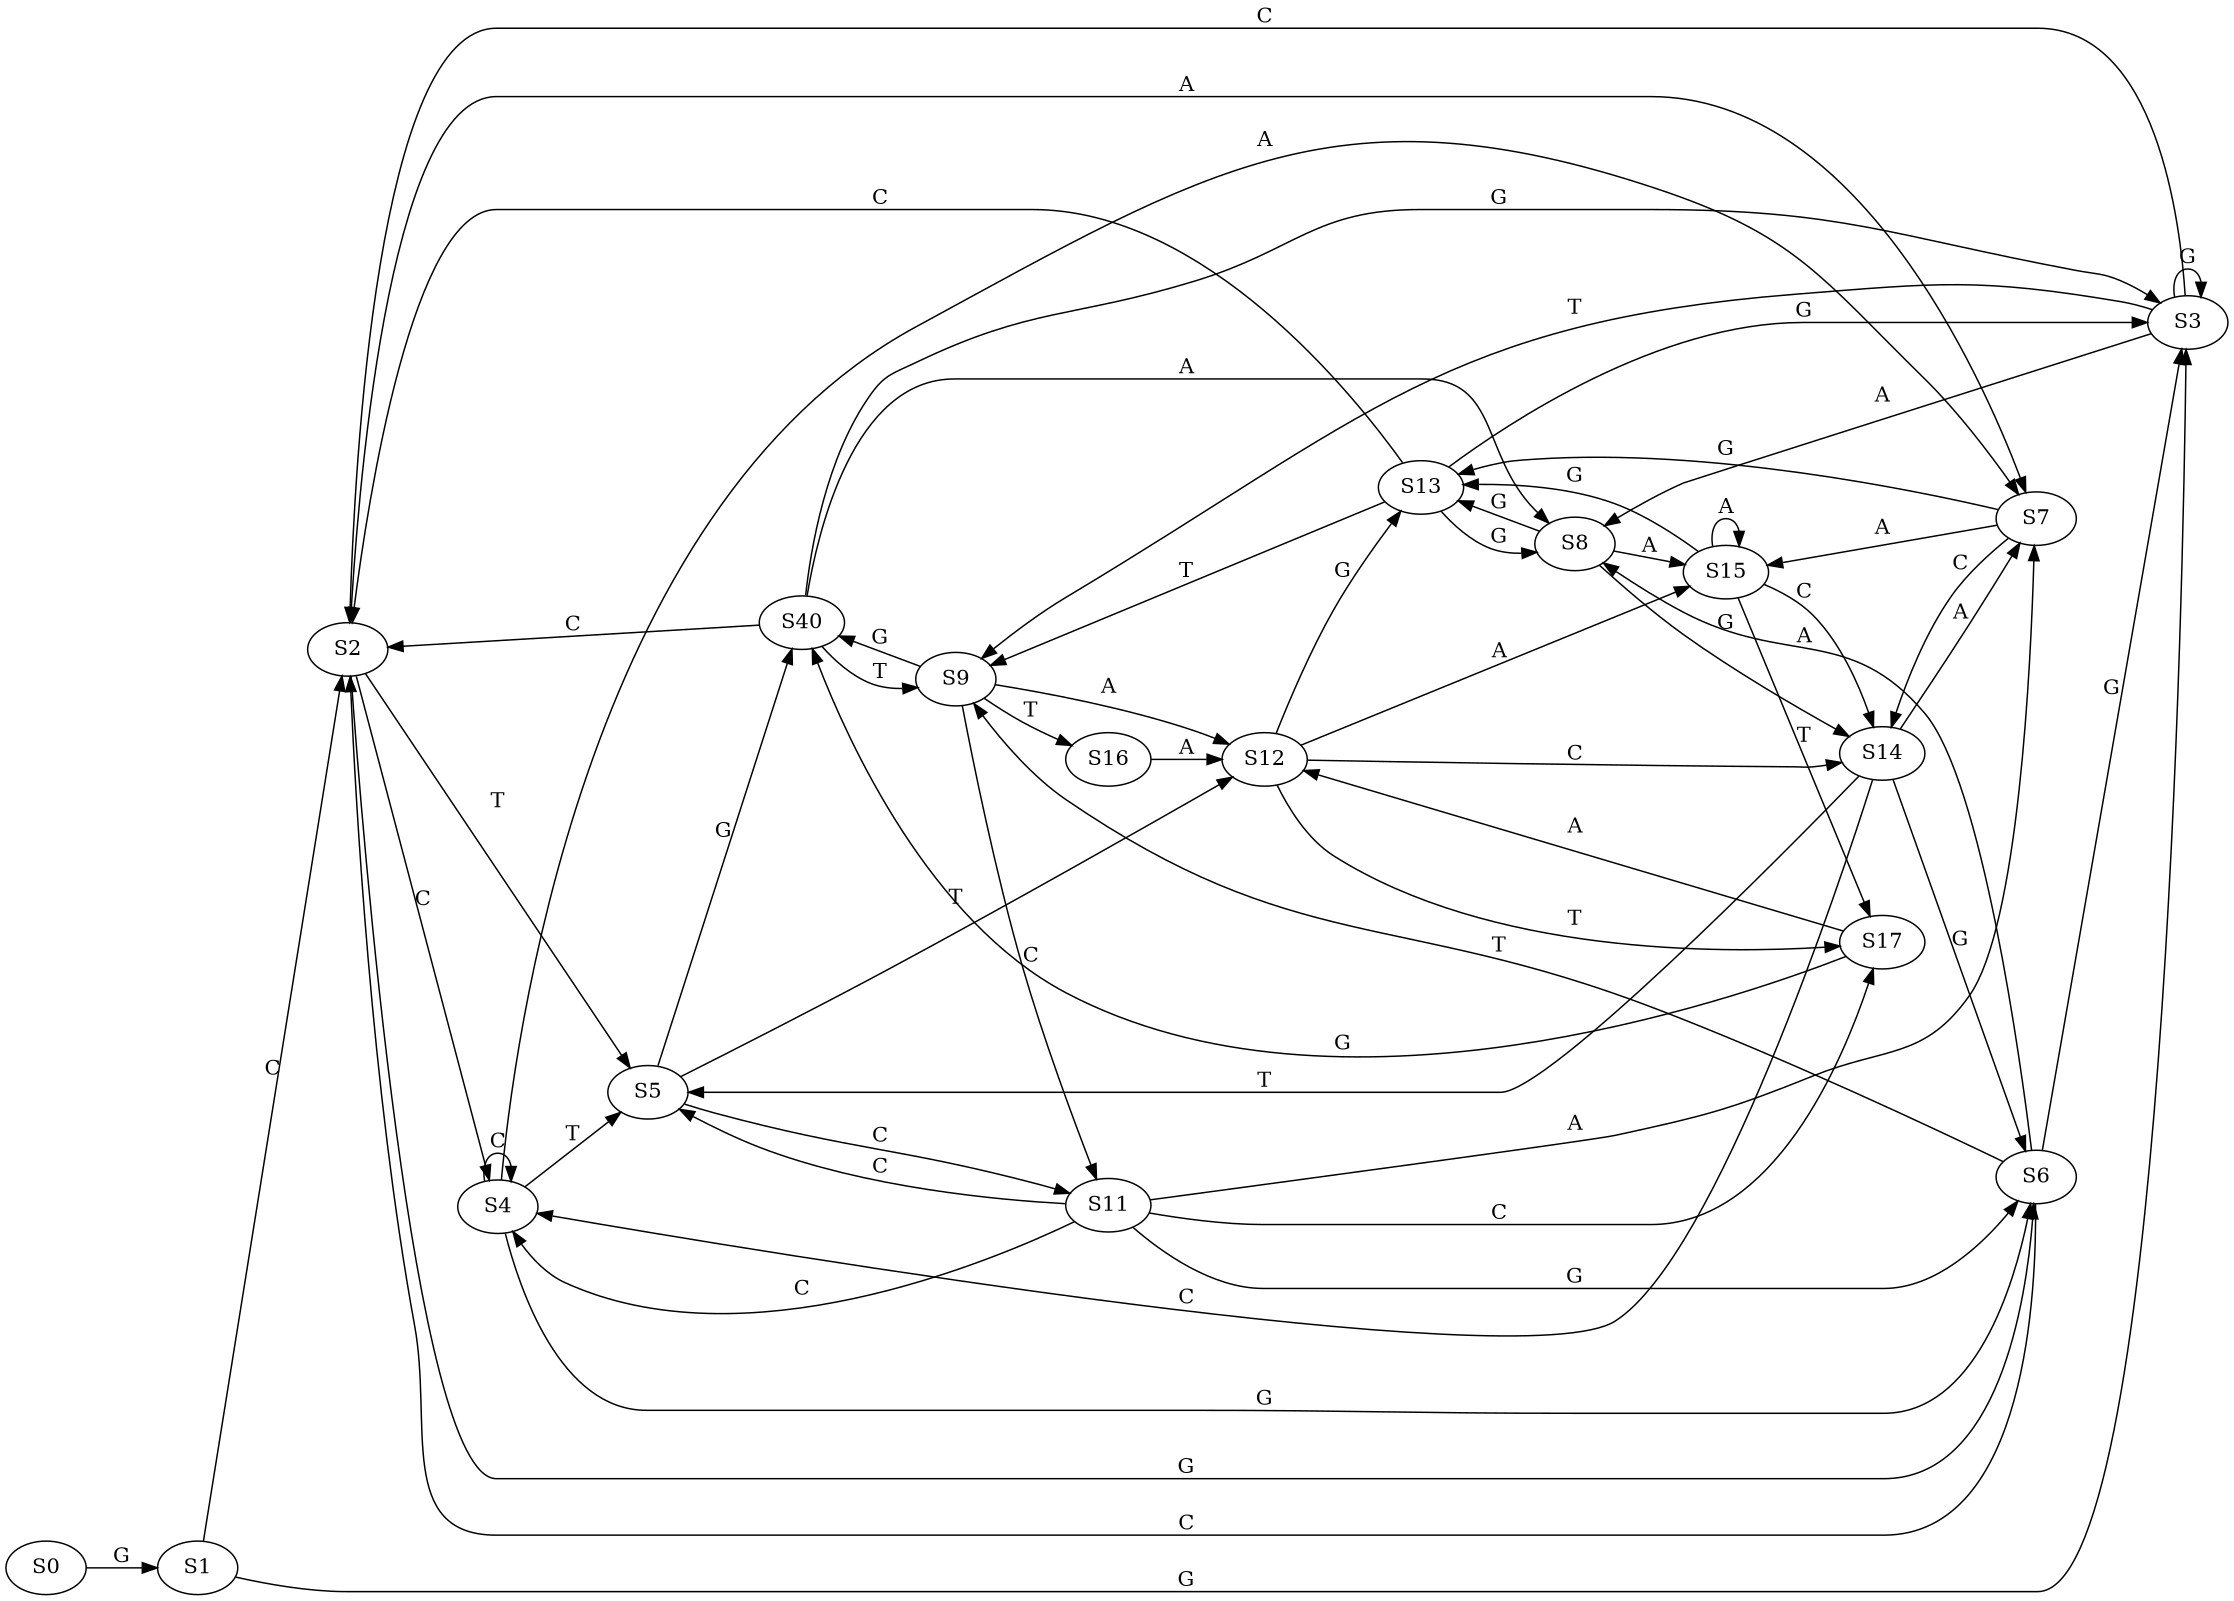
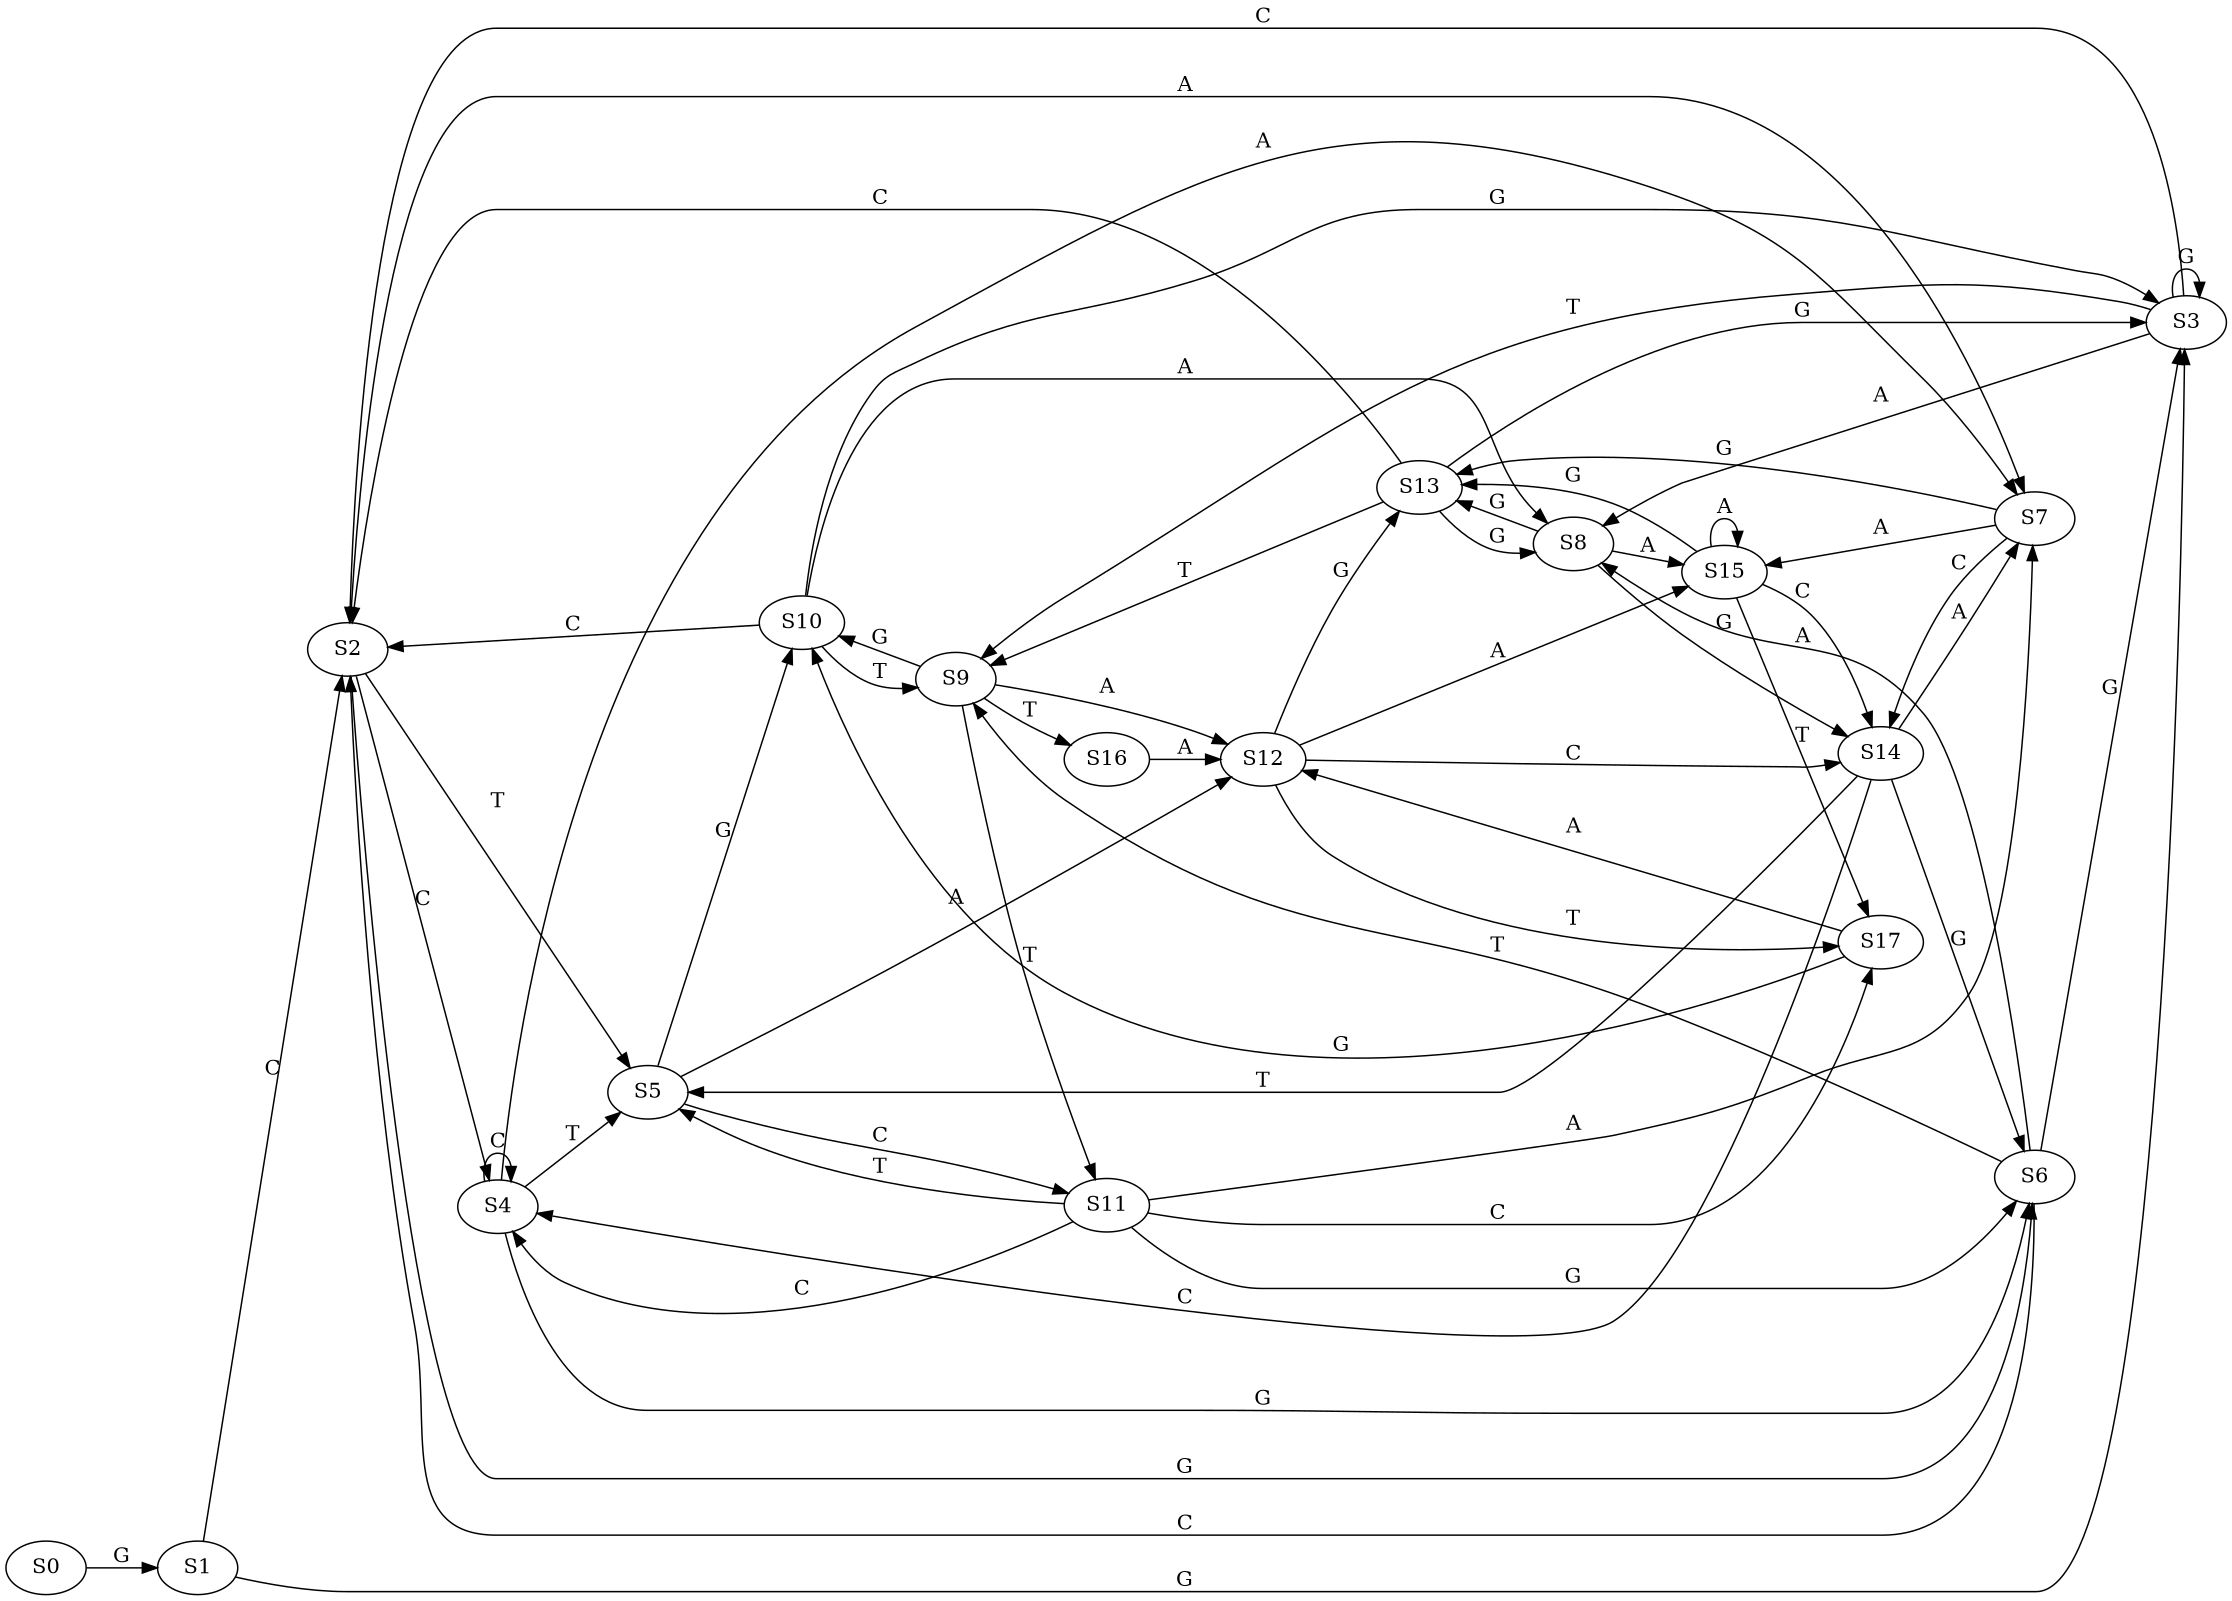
(802, 623) -> (802, 623)
(956, 898) -> (956, 898)
(1031, 956) -> (1030, 956)
(880, 1167) -> (880, 1167)
